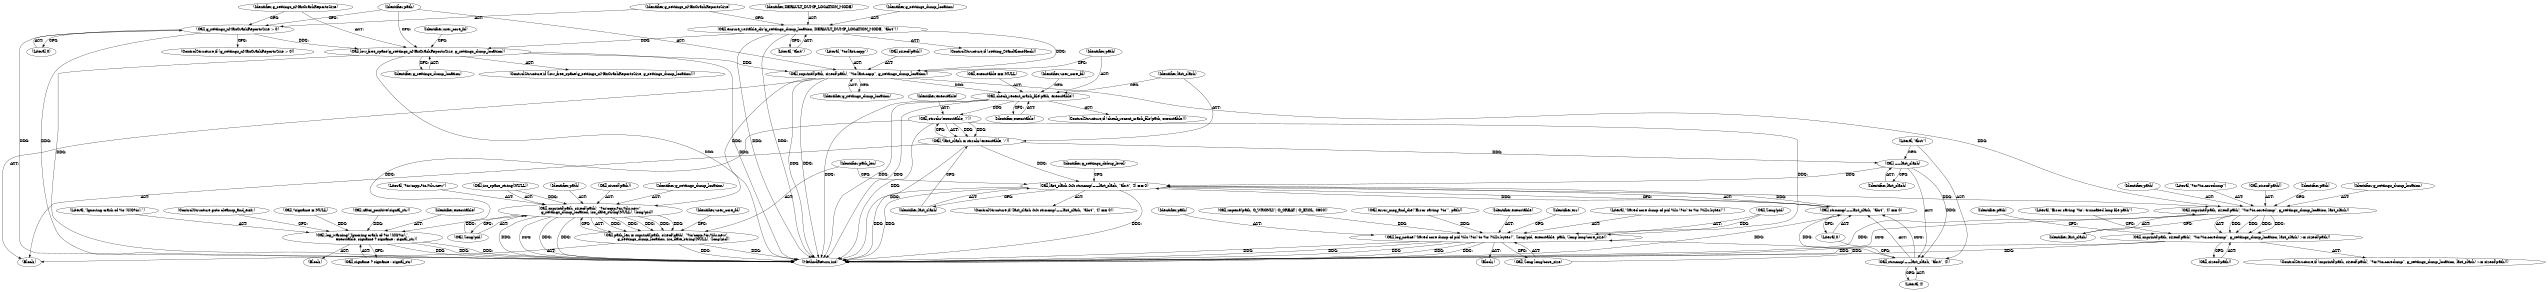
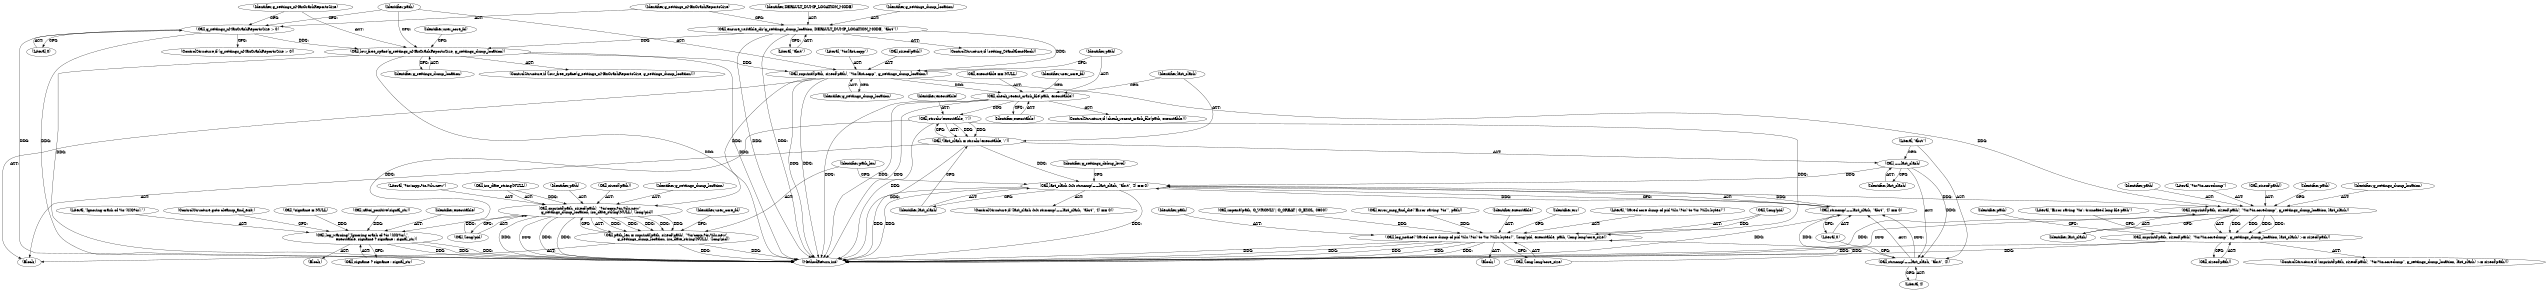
(1498, 153) -> (1498, 153)
(501, 186) -> (501, 186)
